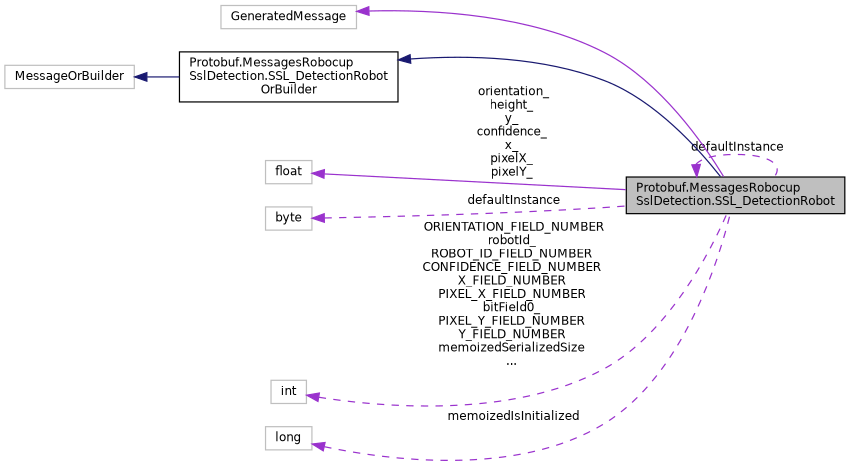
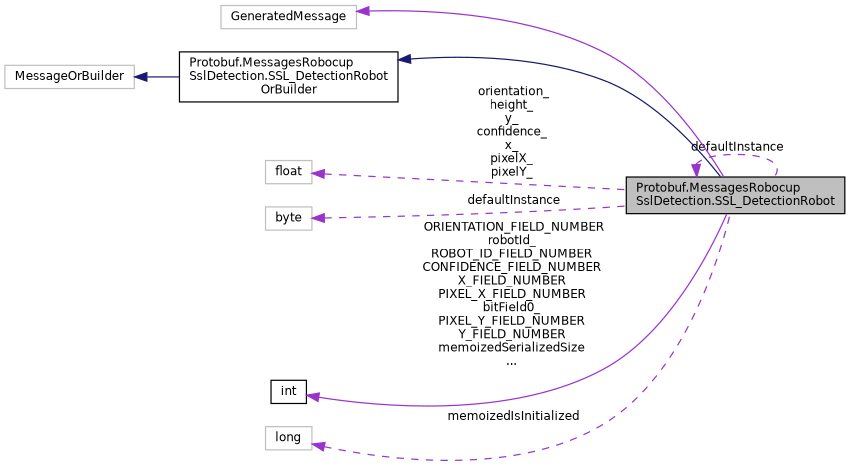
(475, 182) -> (475, 182)
(562, 386) -> (562, 386)
(289, 392) -> (289, 392)
